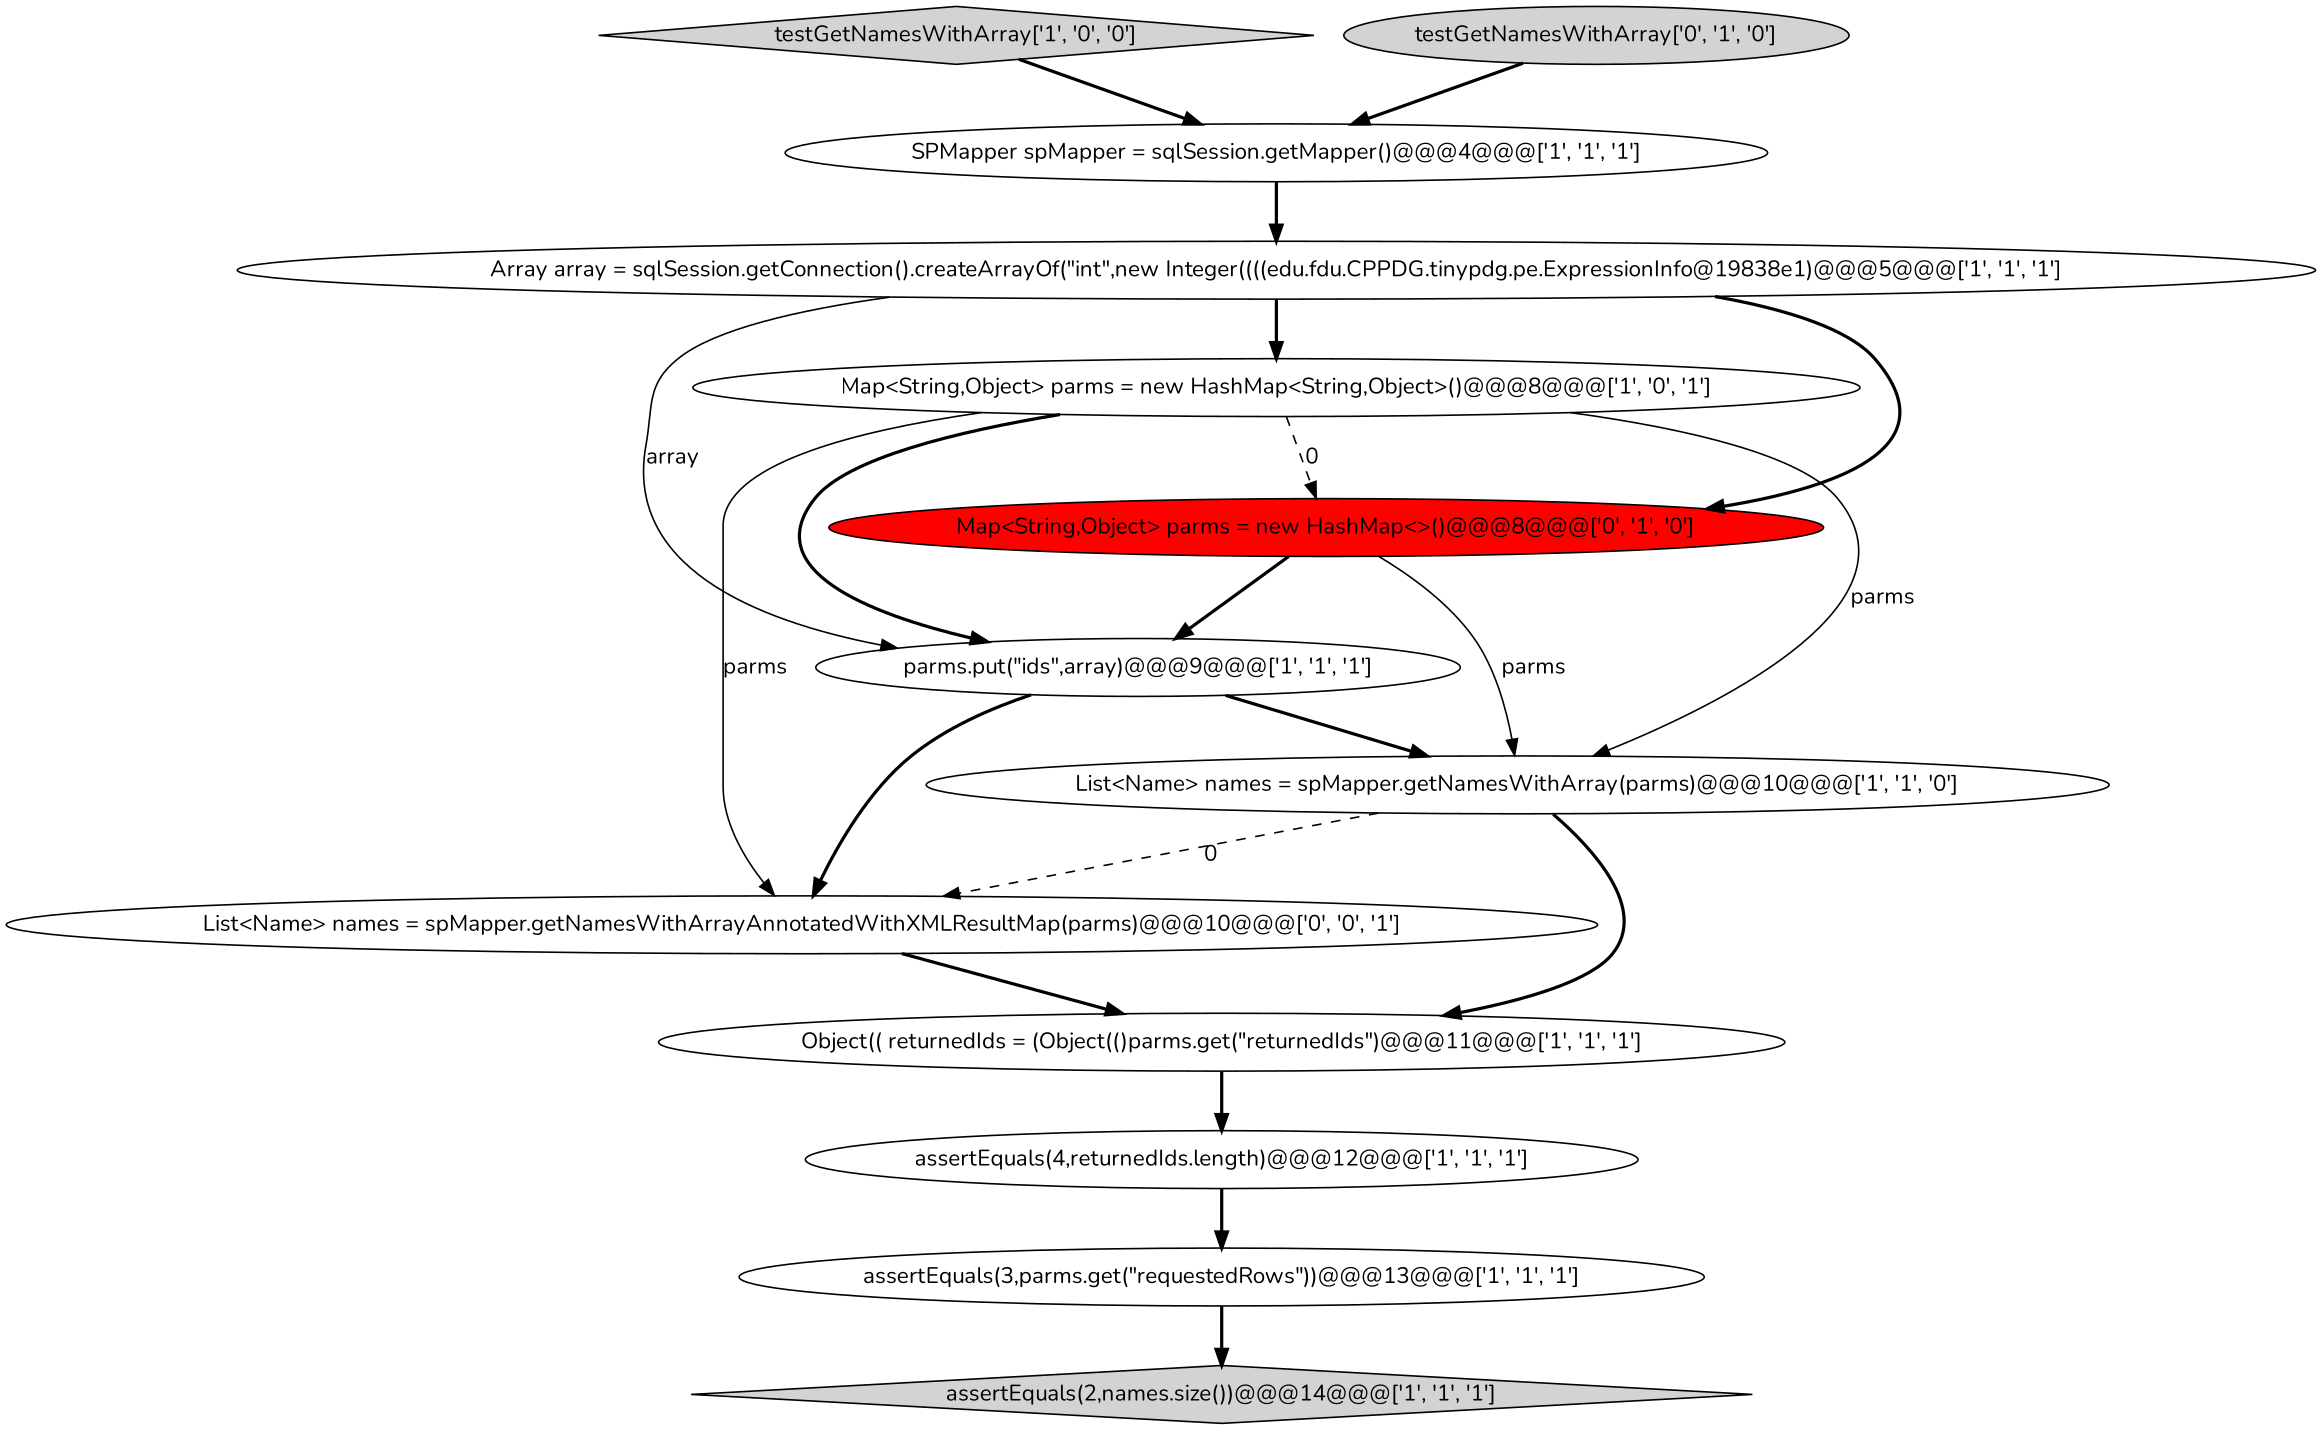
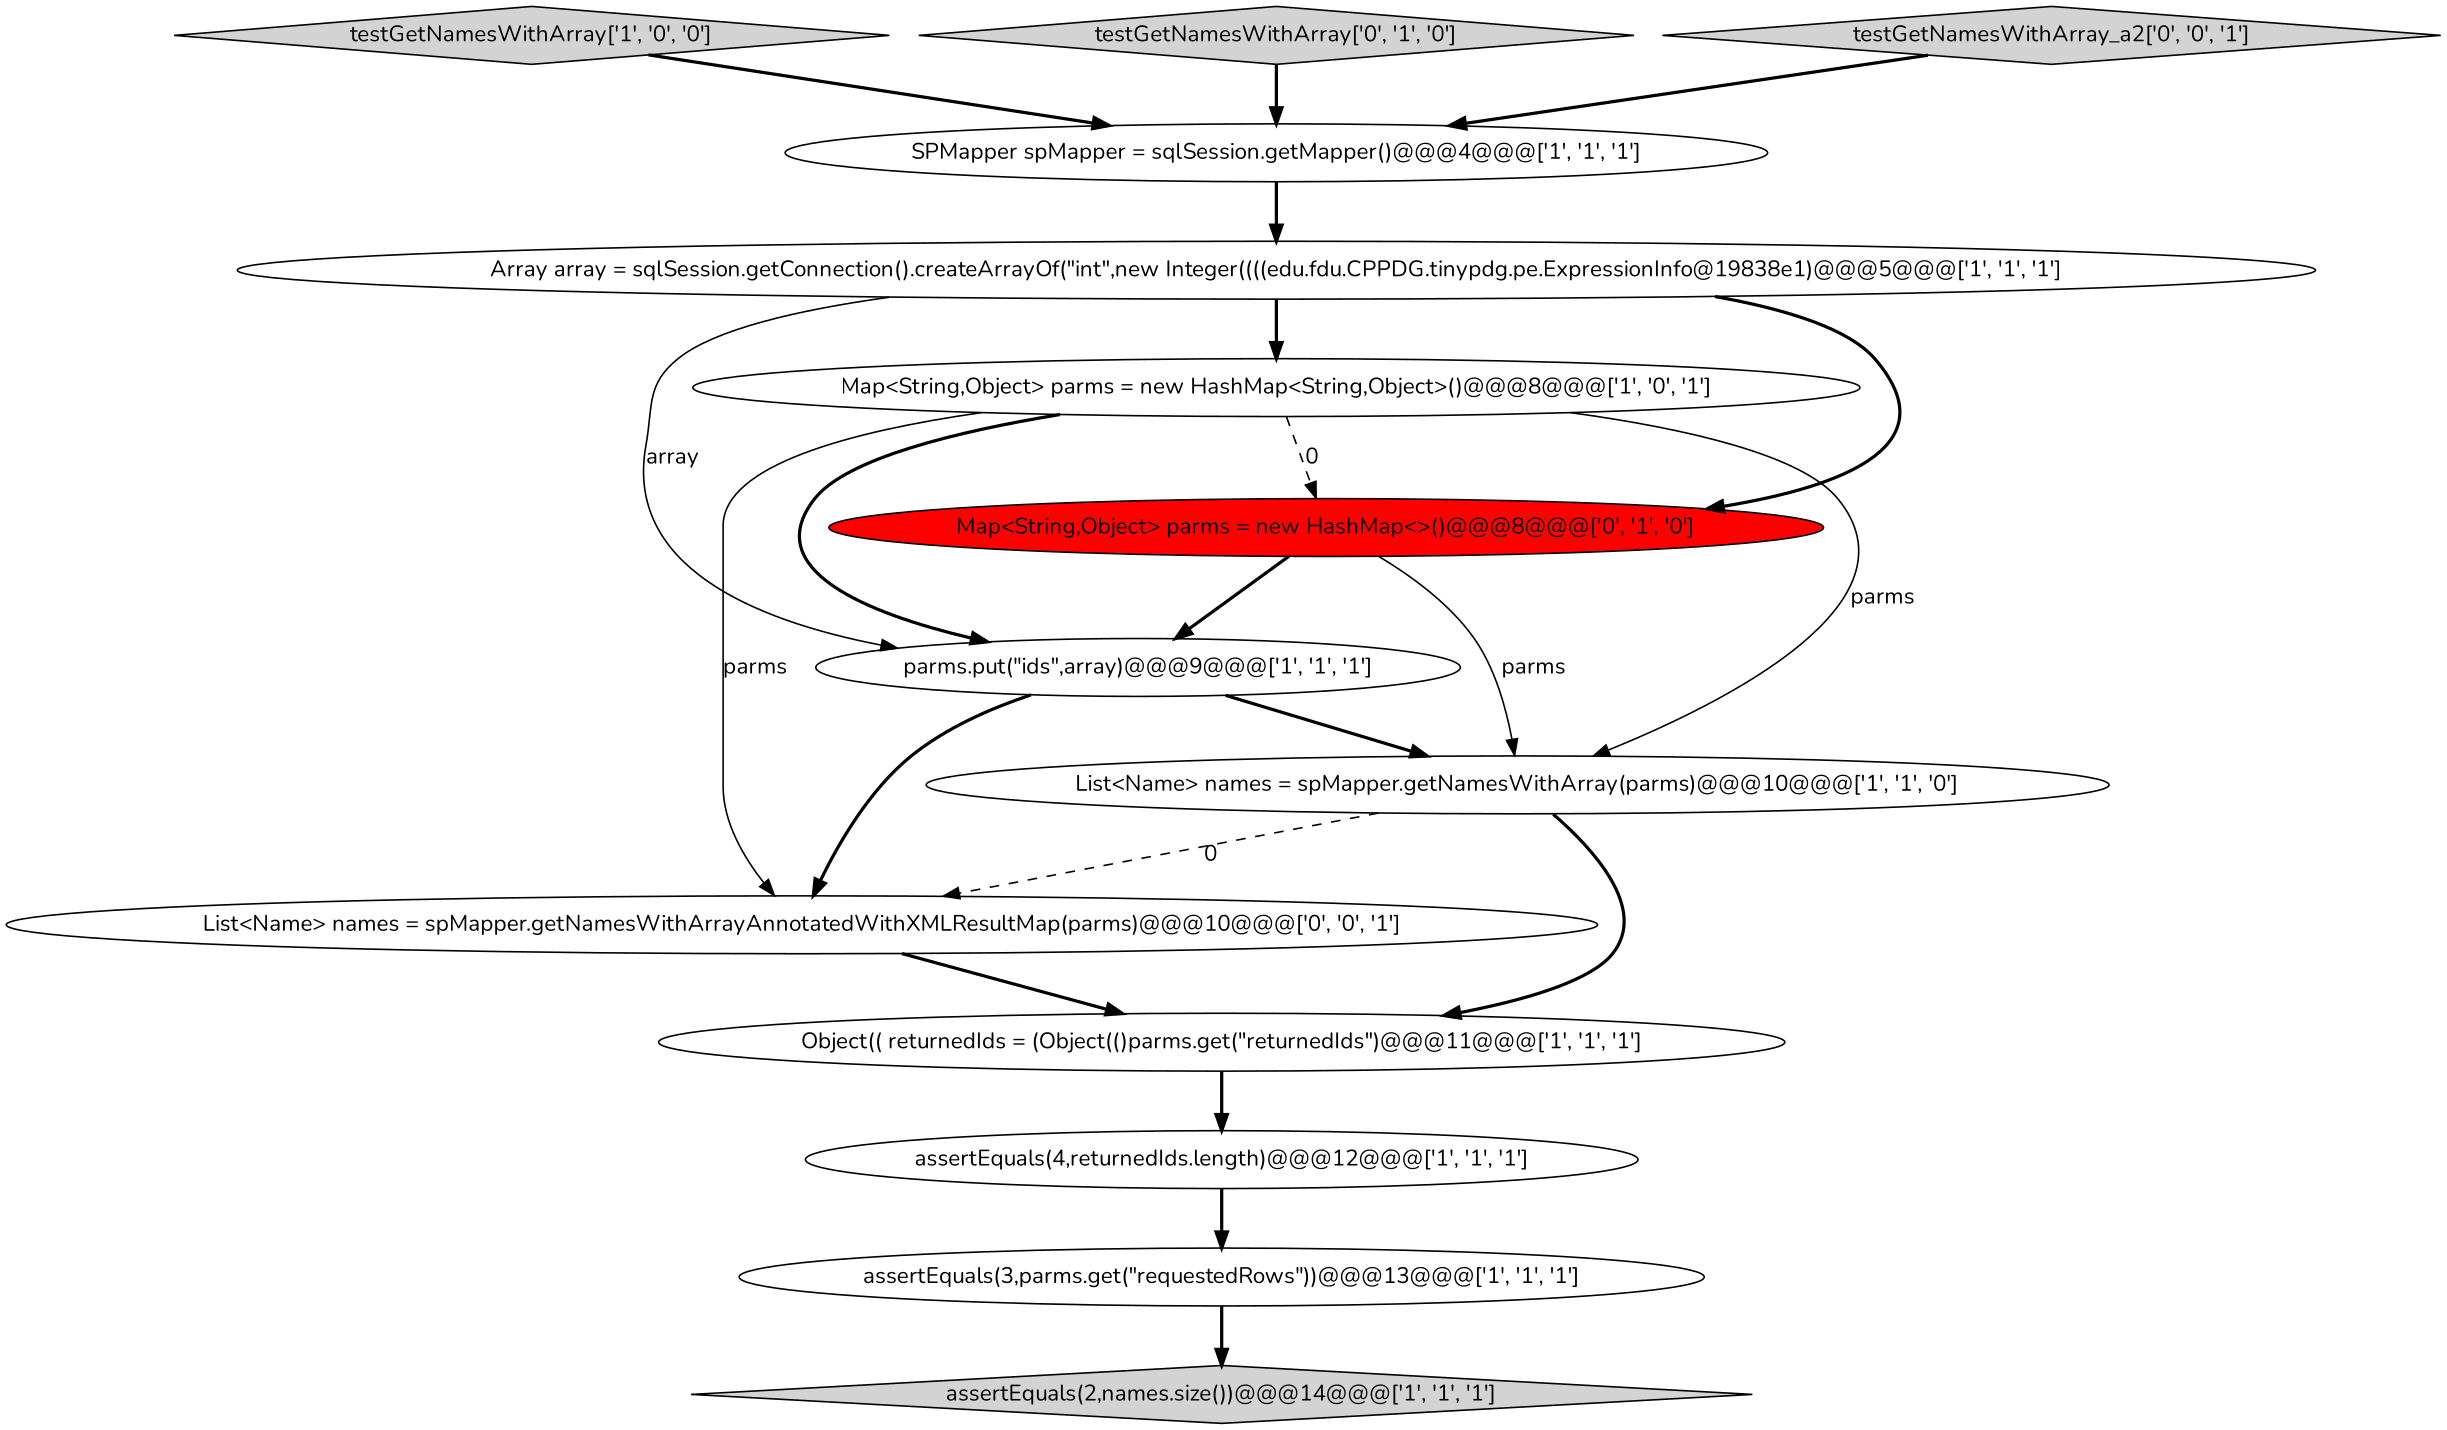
(1596, 35) -> (1276, 35)
none -> (2052, 35)
